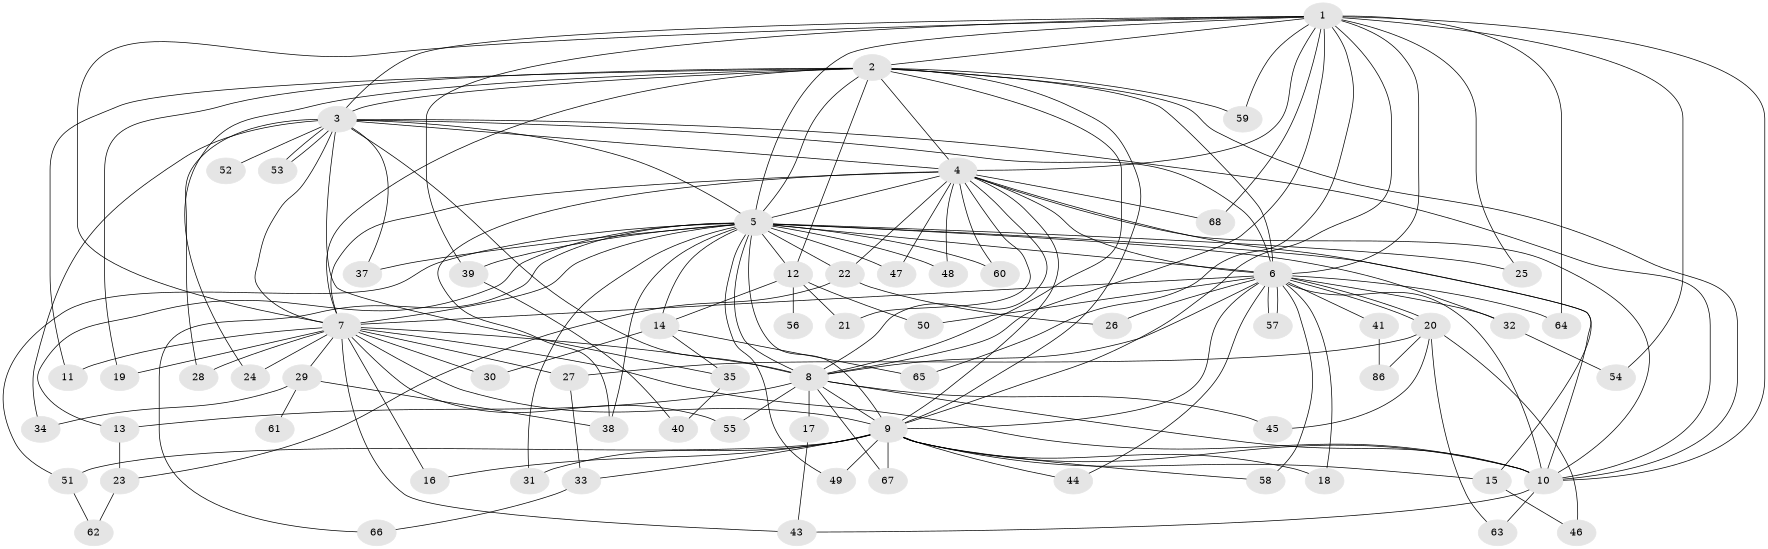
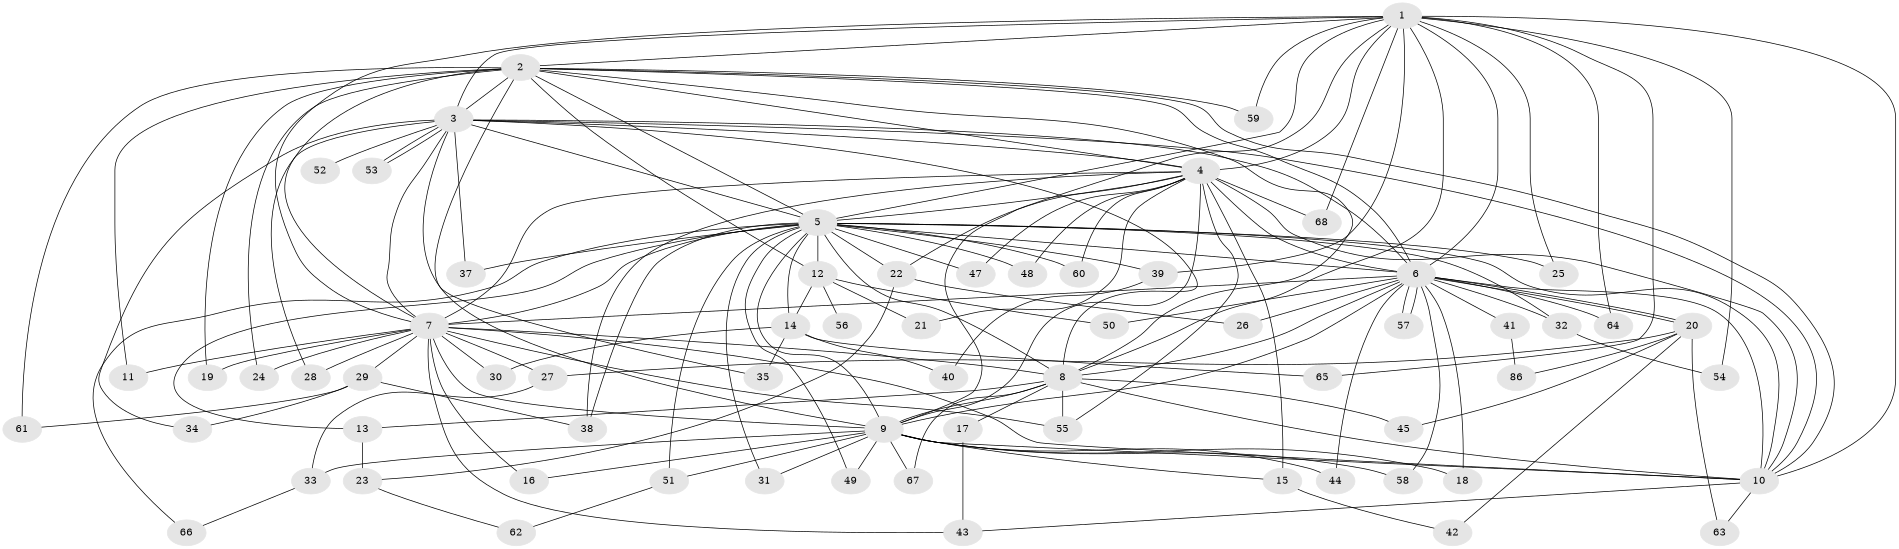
none -> (150, 102)
(994, 309) -> (1198, 329)
(704, 403) -> (850, 349)
(1577, 533) -> (1453, 533)
